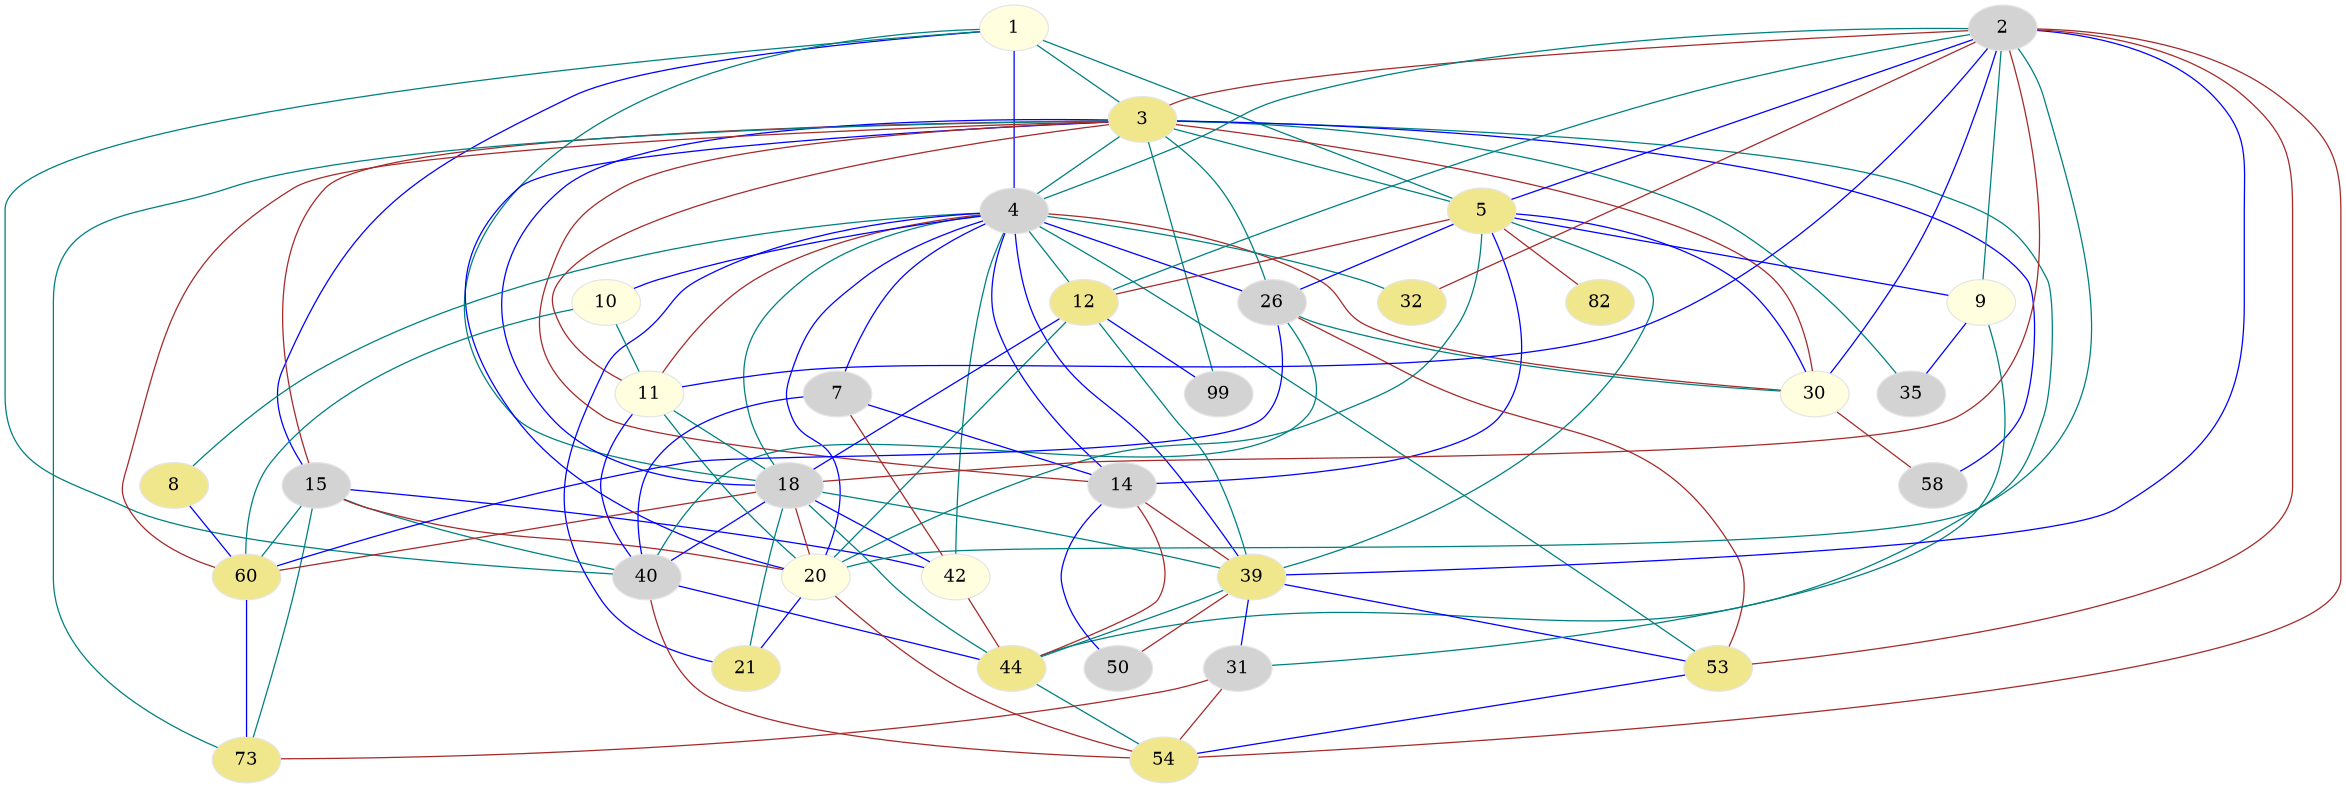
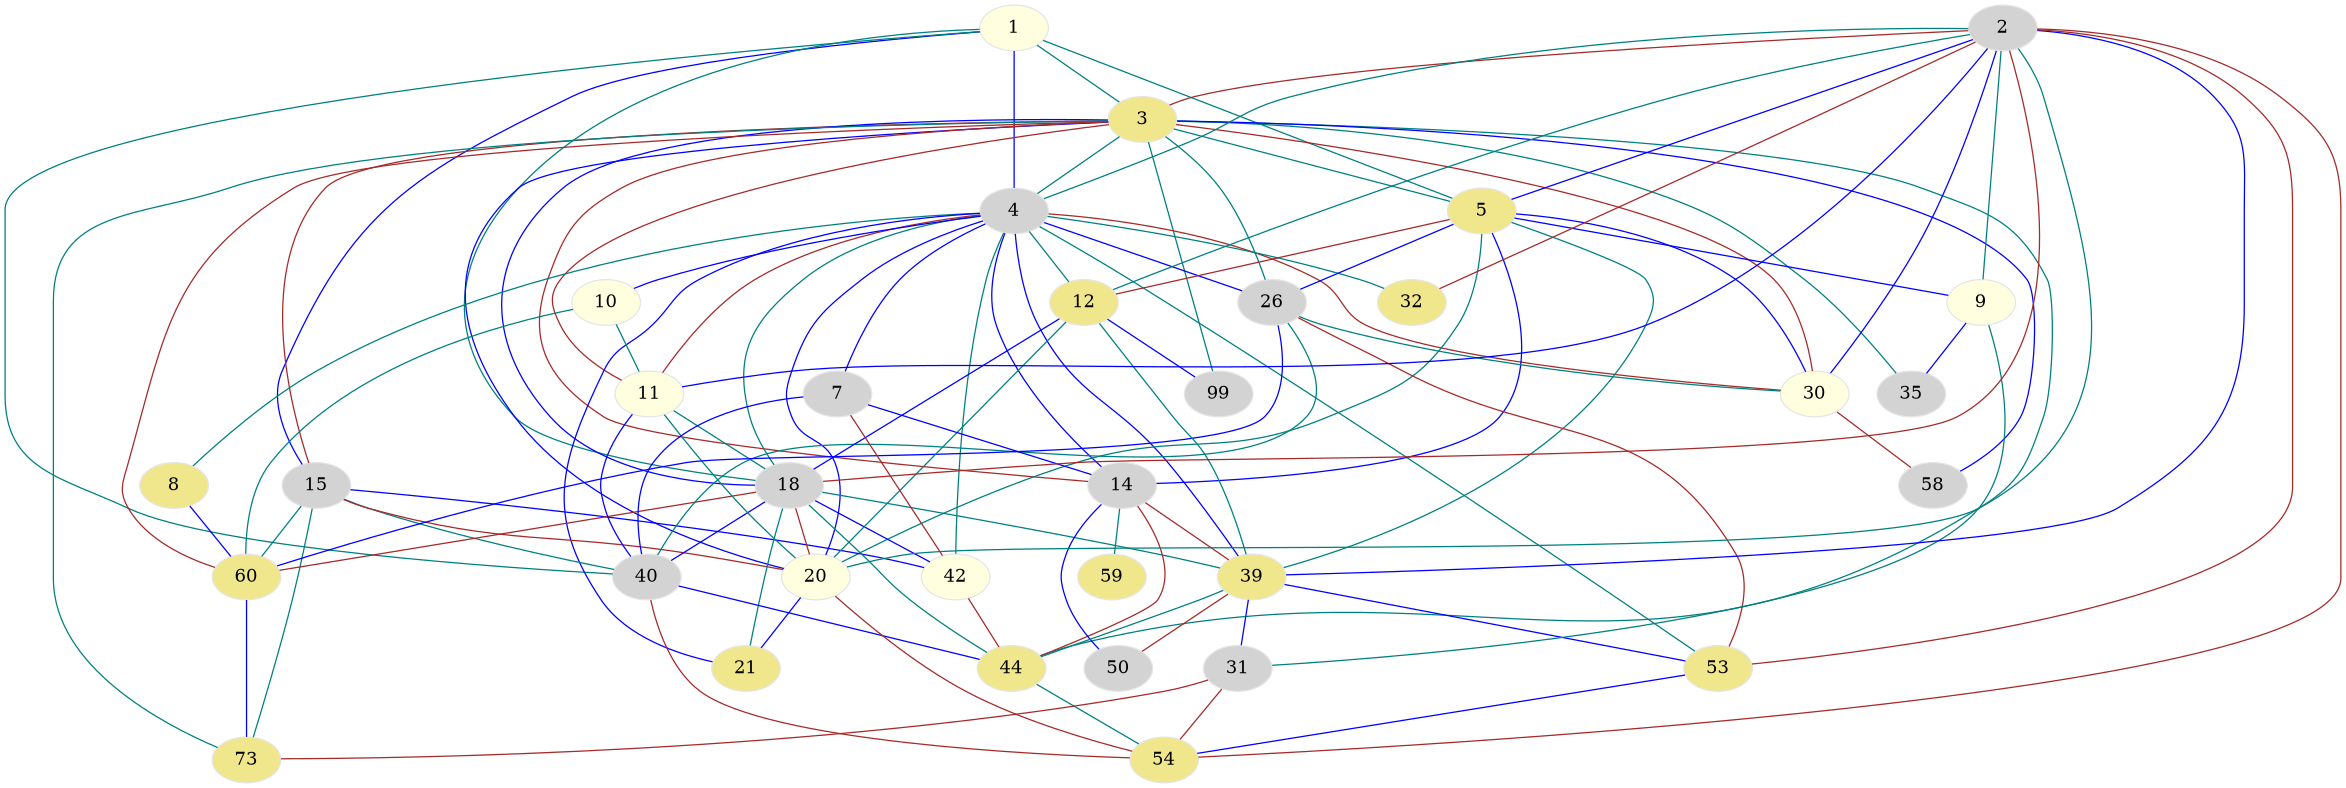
(1600, 302) -> none
none -> (1112, 577)
